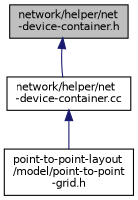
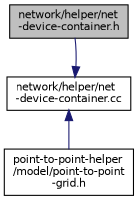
(62, 63) -> (76, 52)
(69, 172) -> (69, 172)
